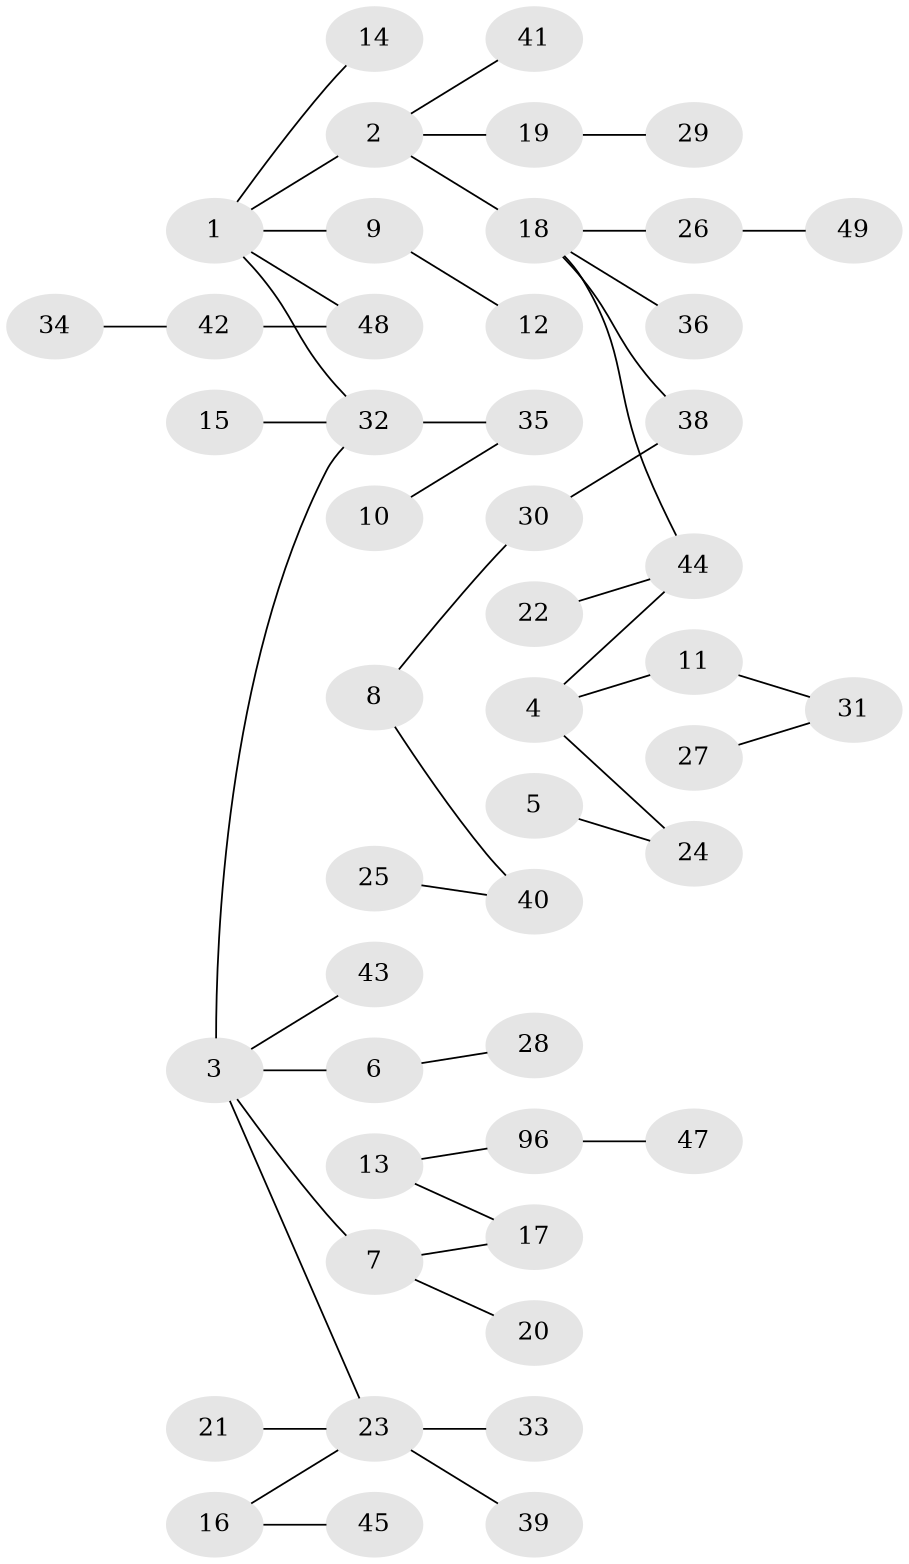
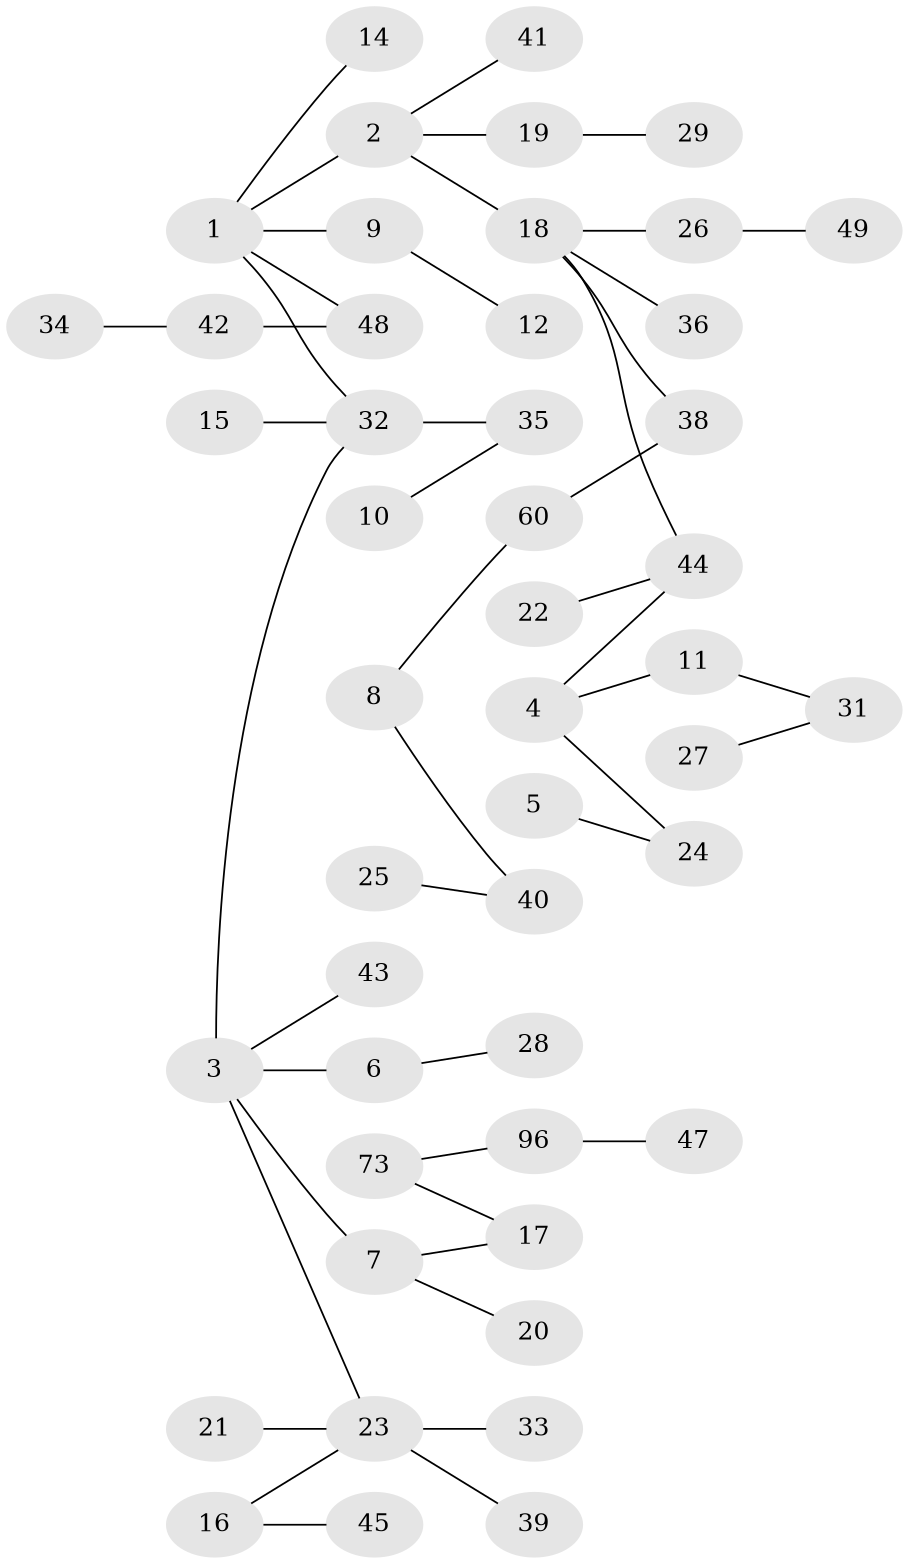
(534, 518) -> (534, 518)
(375, 1166) -> (375, 1166)
